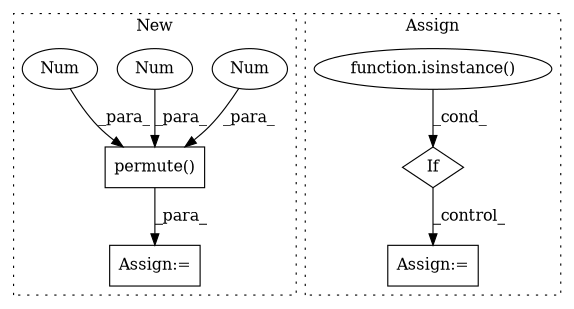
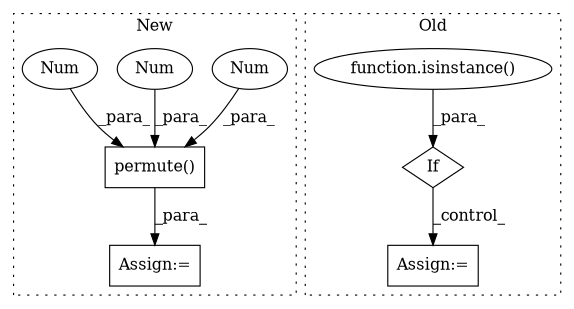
(433, 27) -> (433, 27)
(460, 118) -> (459, 118)
